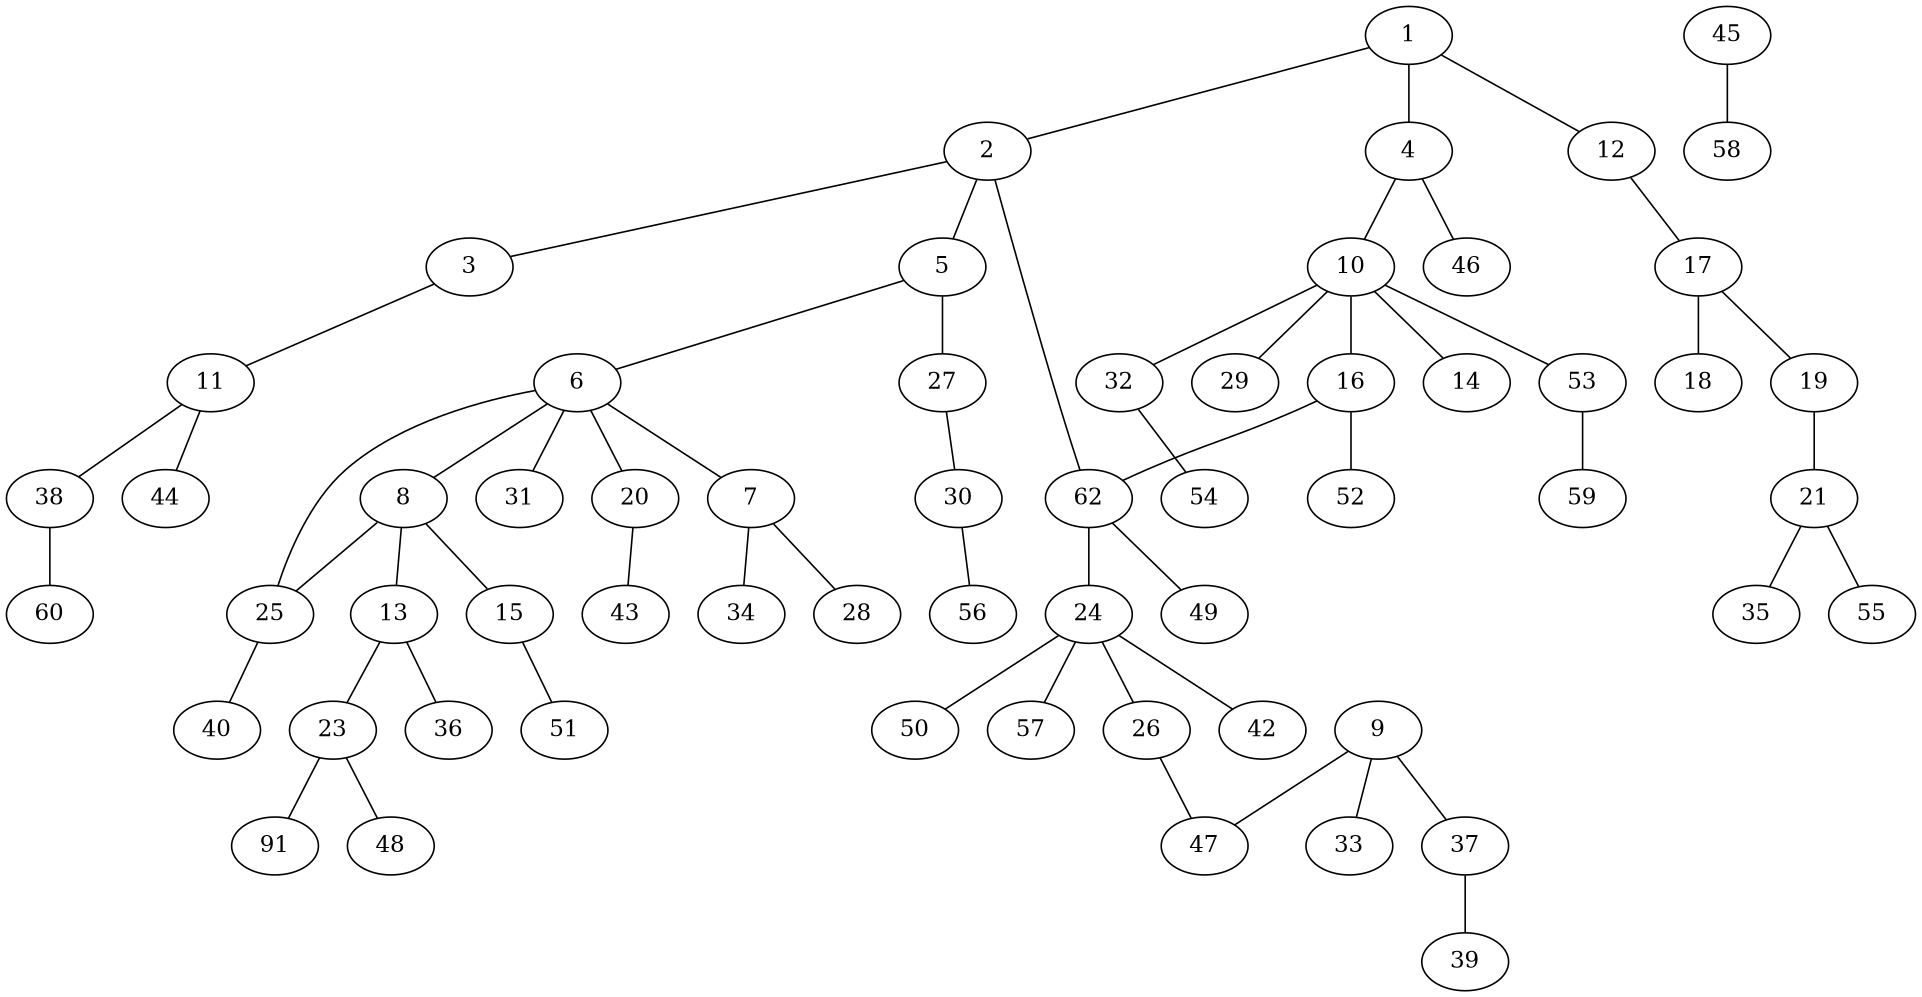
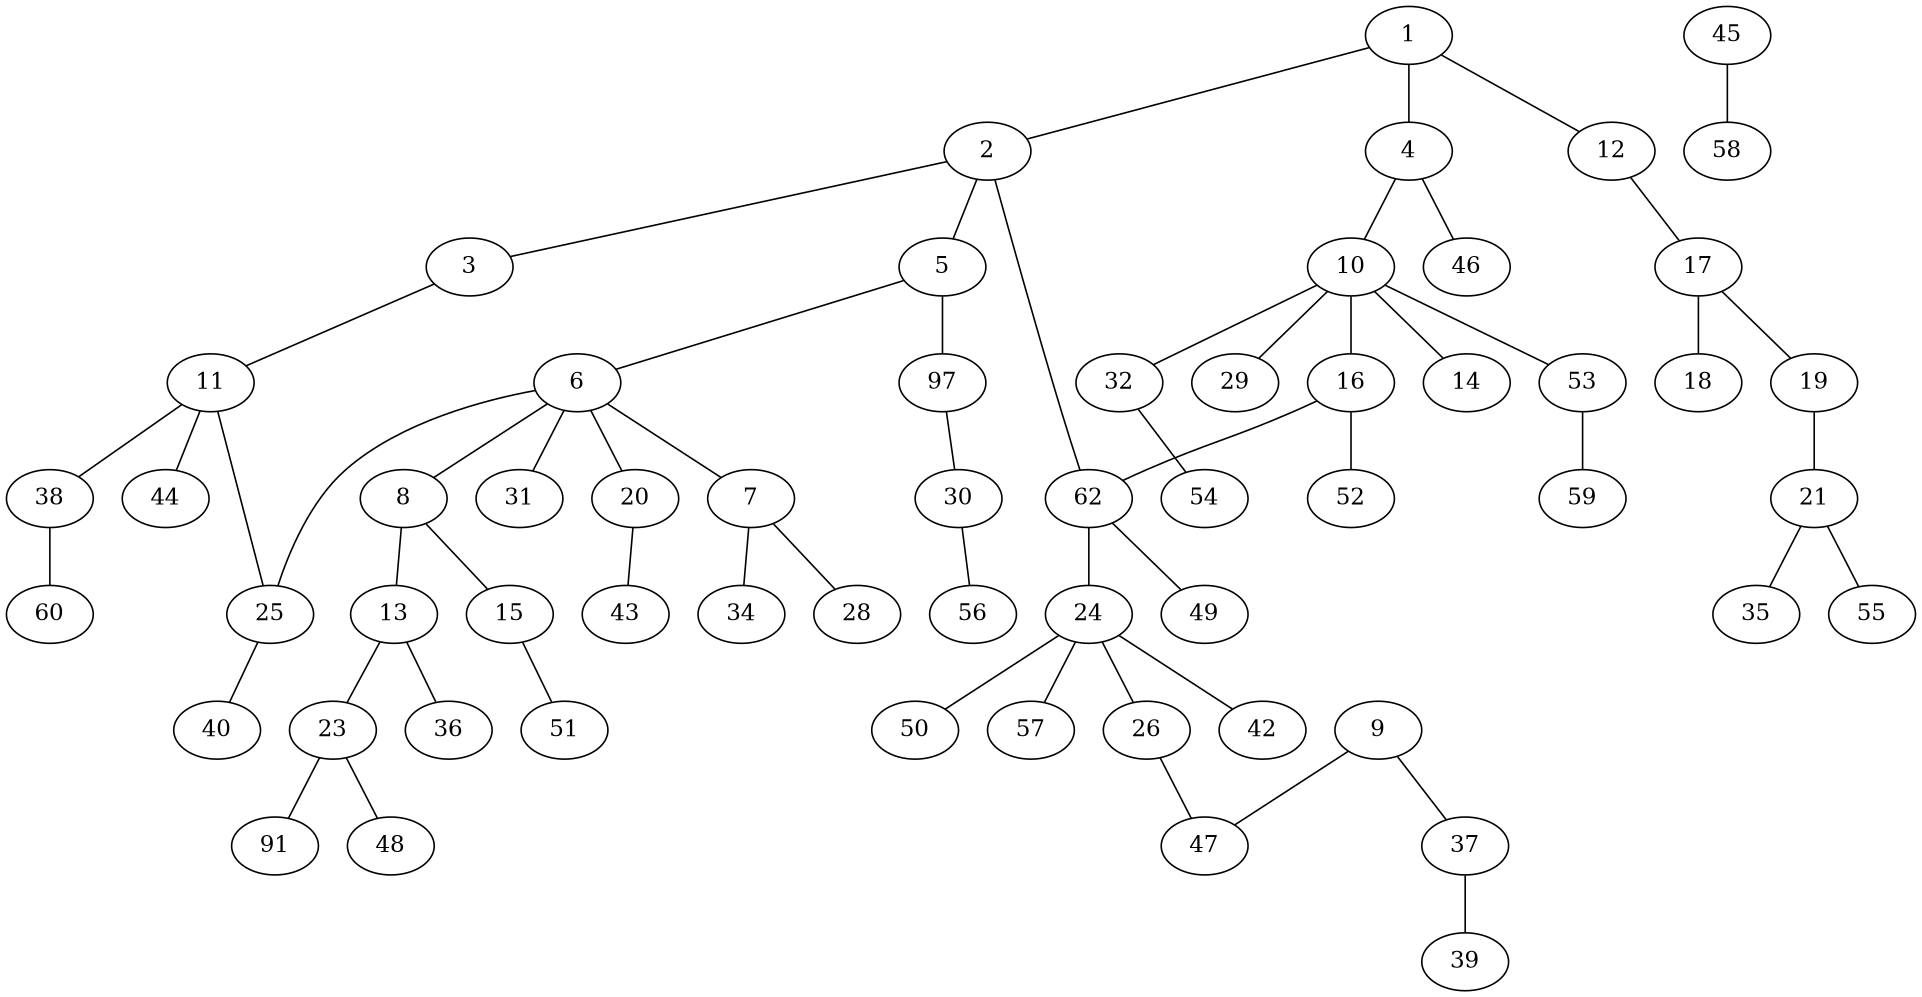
(942, 383) -> (942, 383)
(337, 557) -> (240, 499)
(1349, 846) -> none
